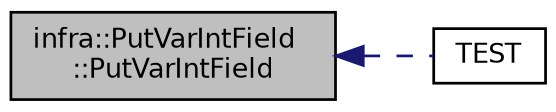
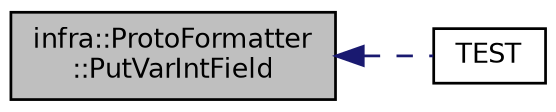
(173, 56) -> (173, 56)
